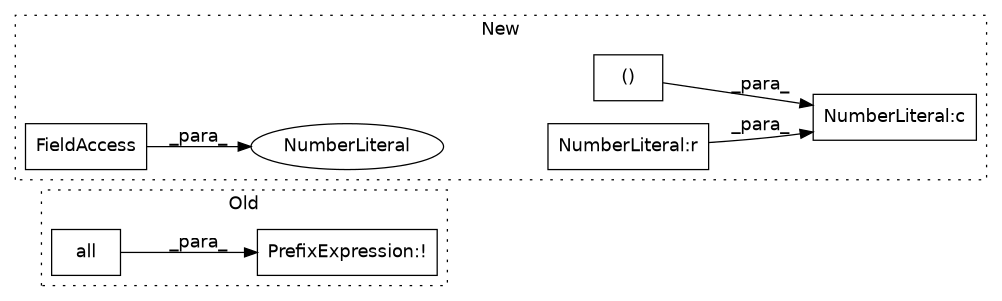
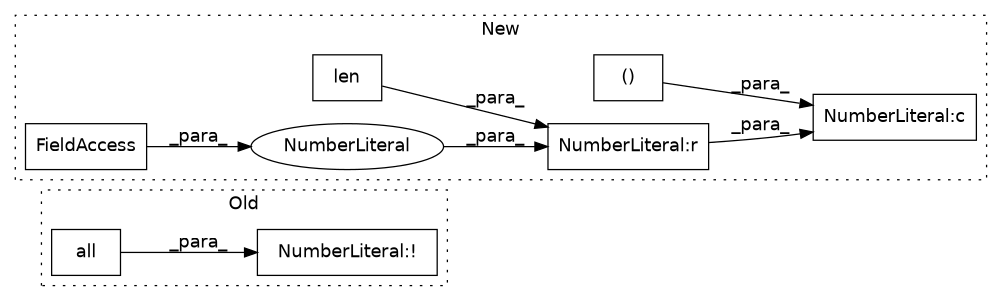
none -> (347, 78)
none -> (489, 147)
(347, 252) -> (347, 252)
